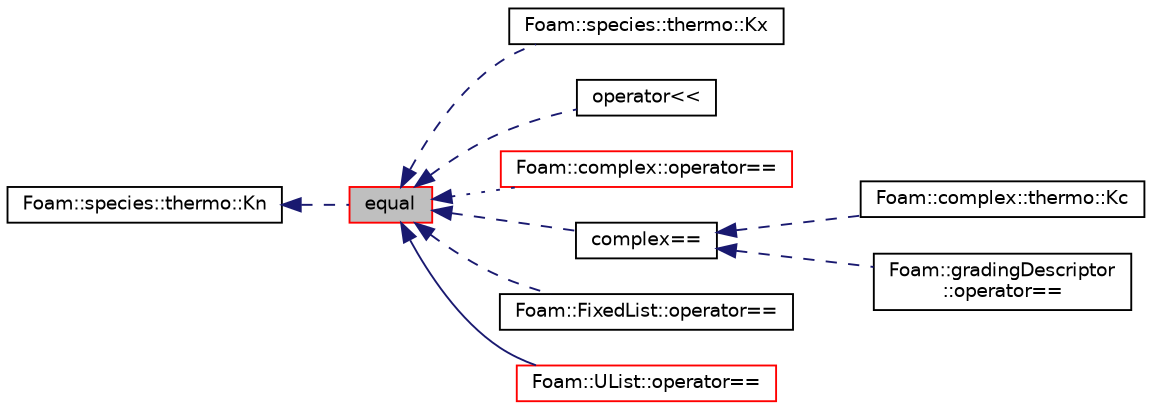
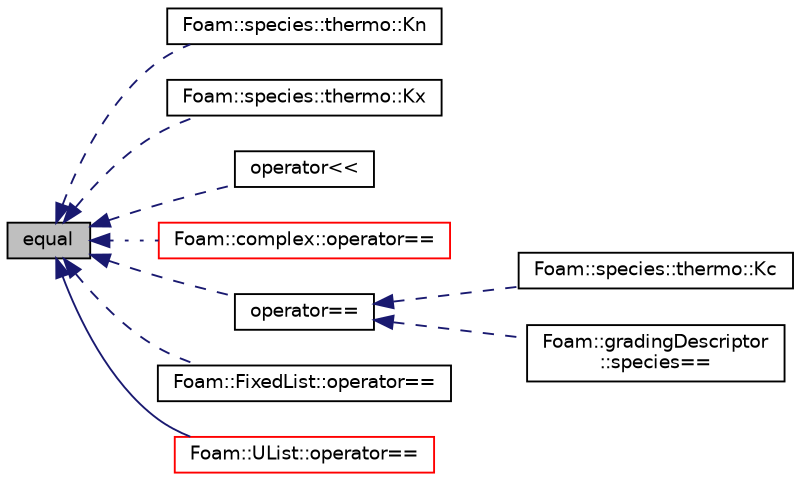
(1003, 199) -> (656, 271)
(325, 205) -> (111, 111)
(391, 205) -> (49, 241)
(646, 241) -> (304, 312)
(1003, 282) -> (656, 353)
